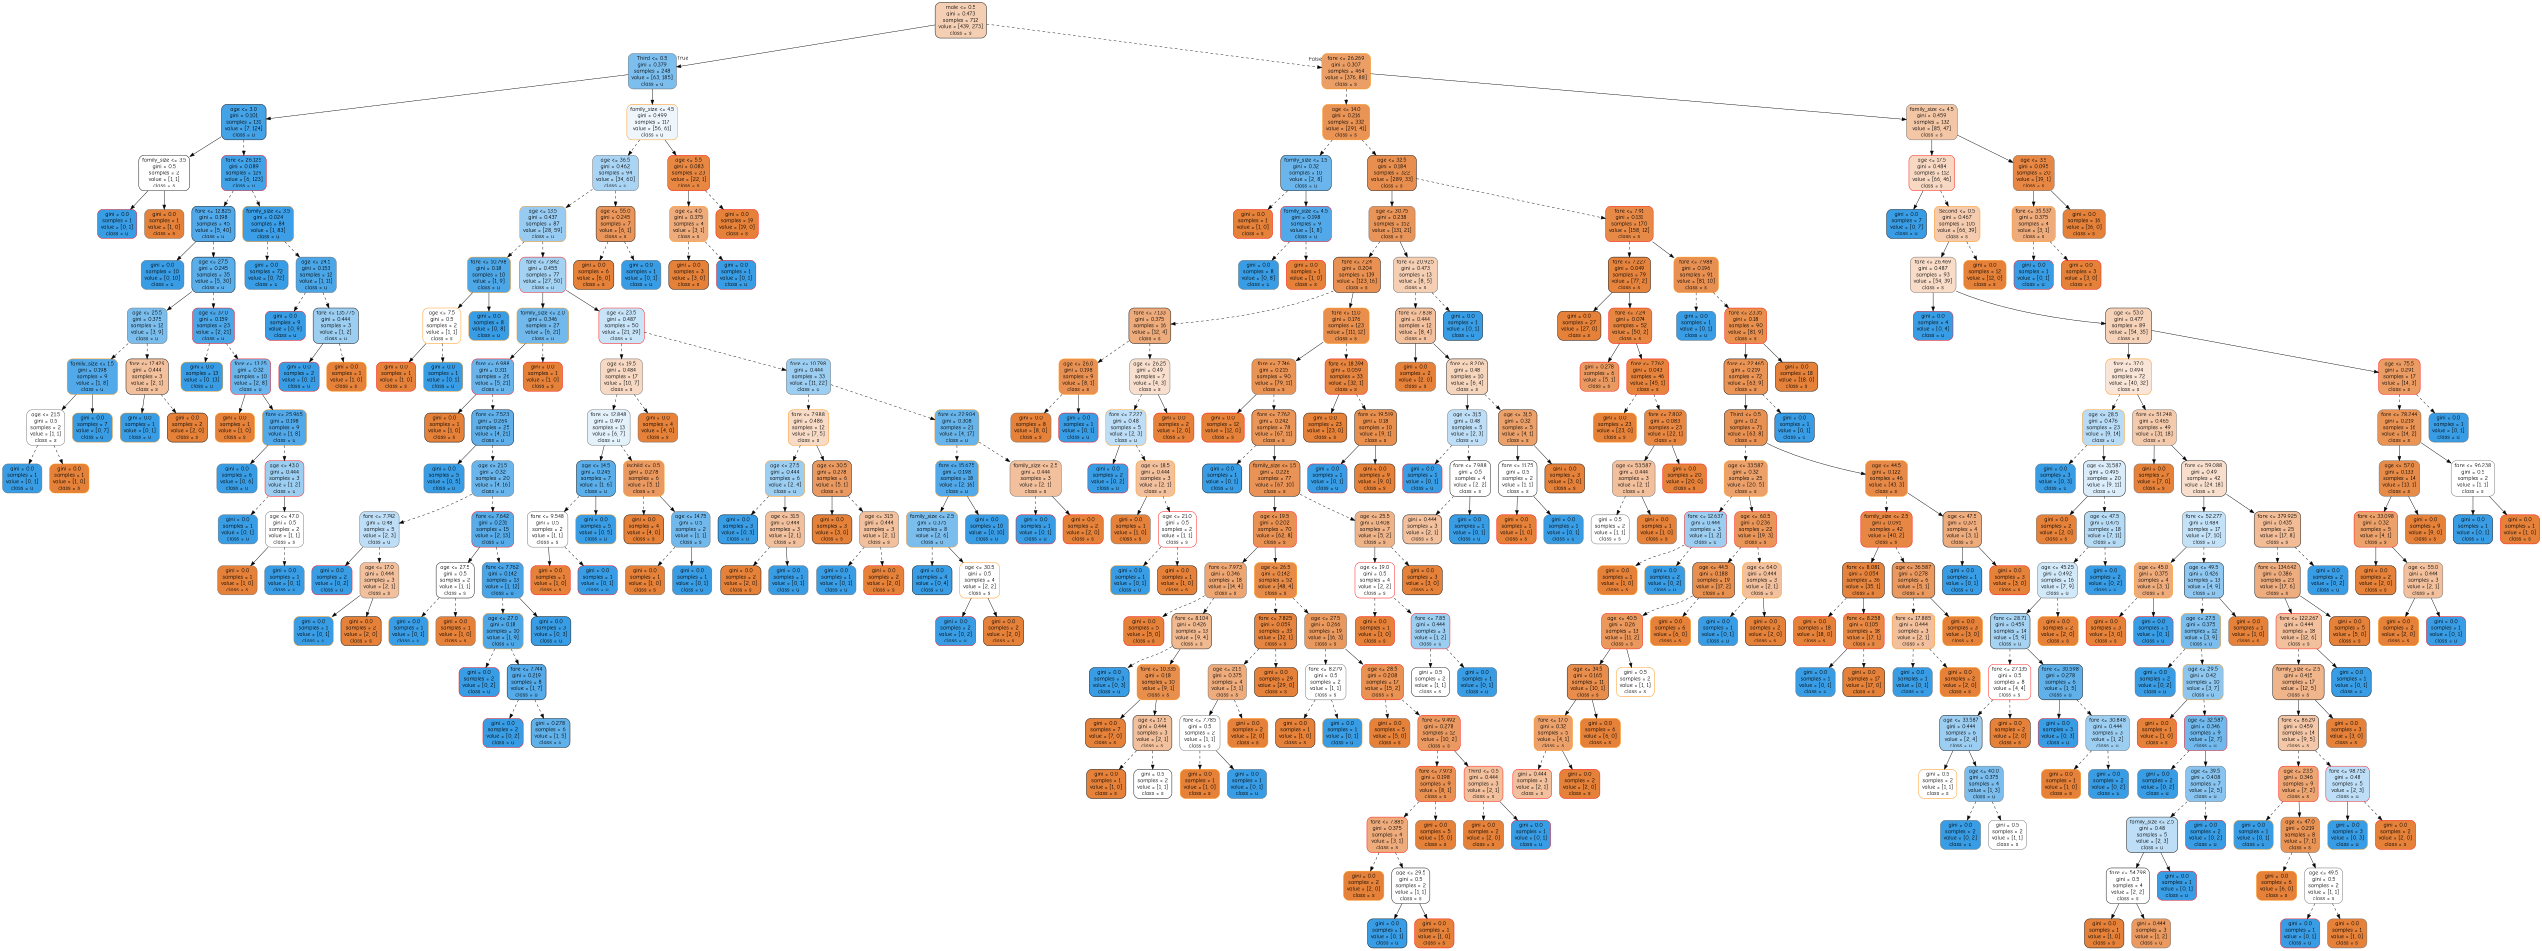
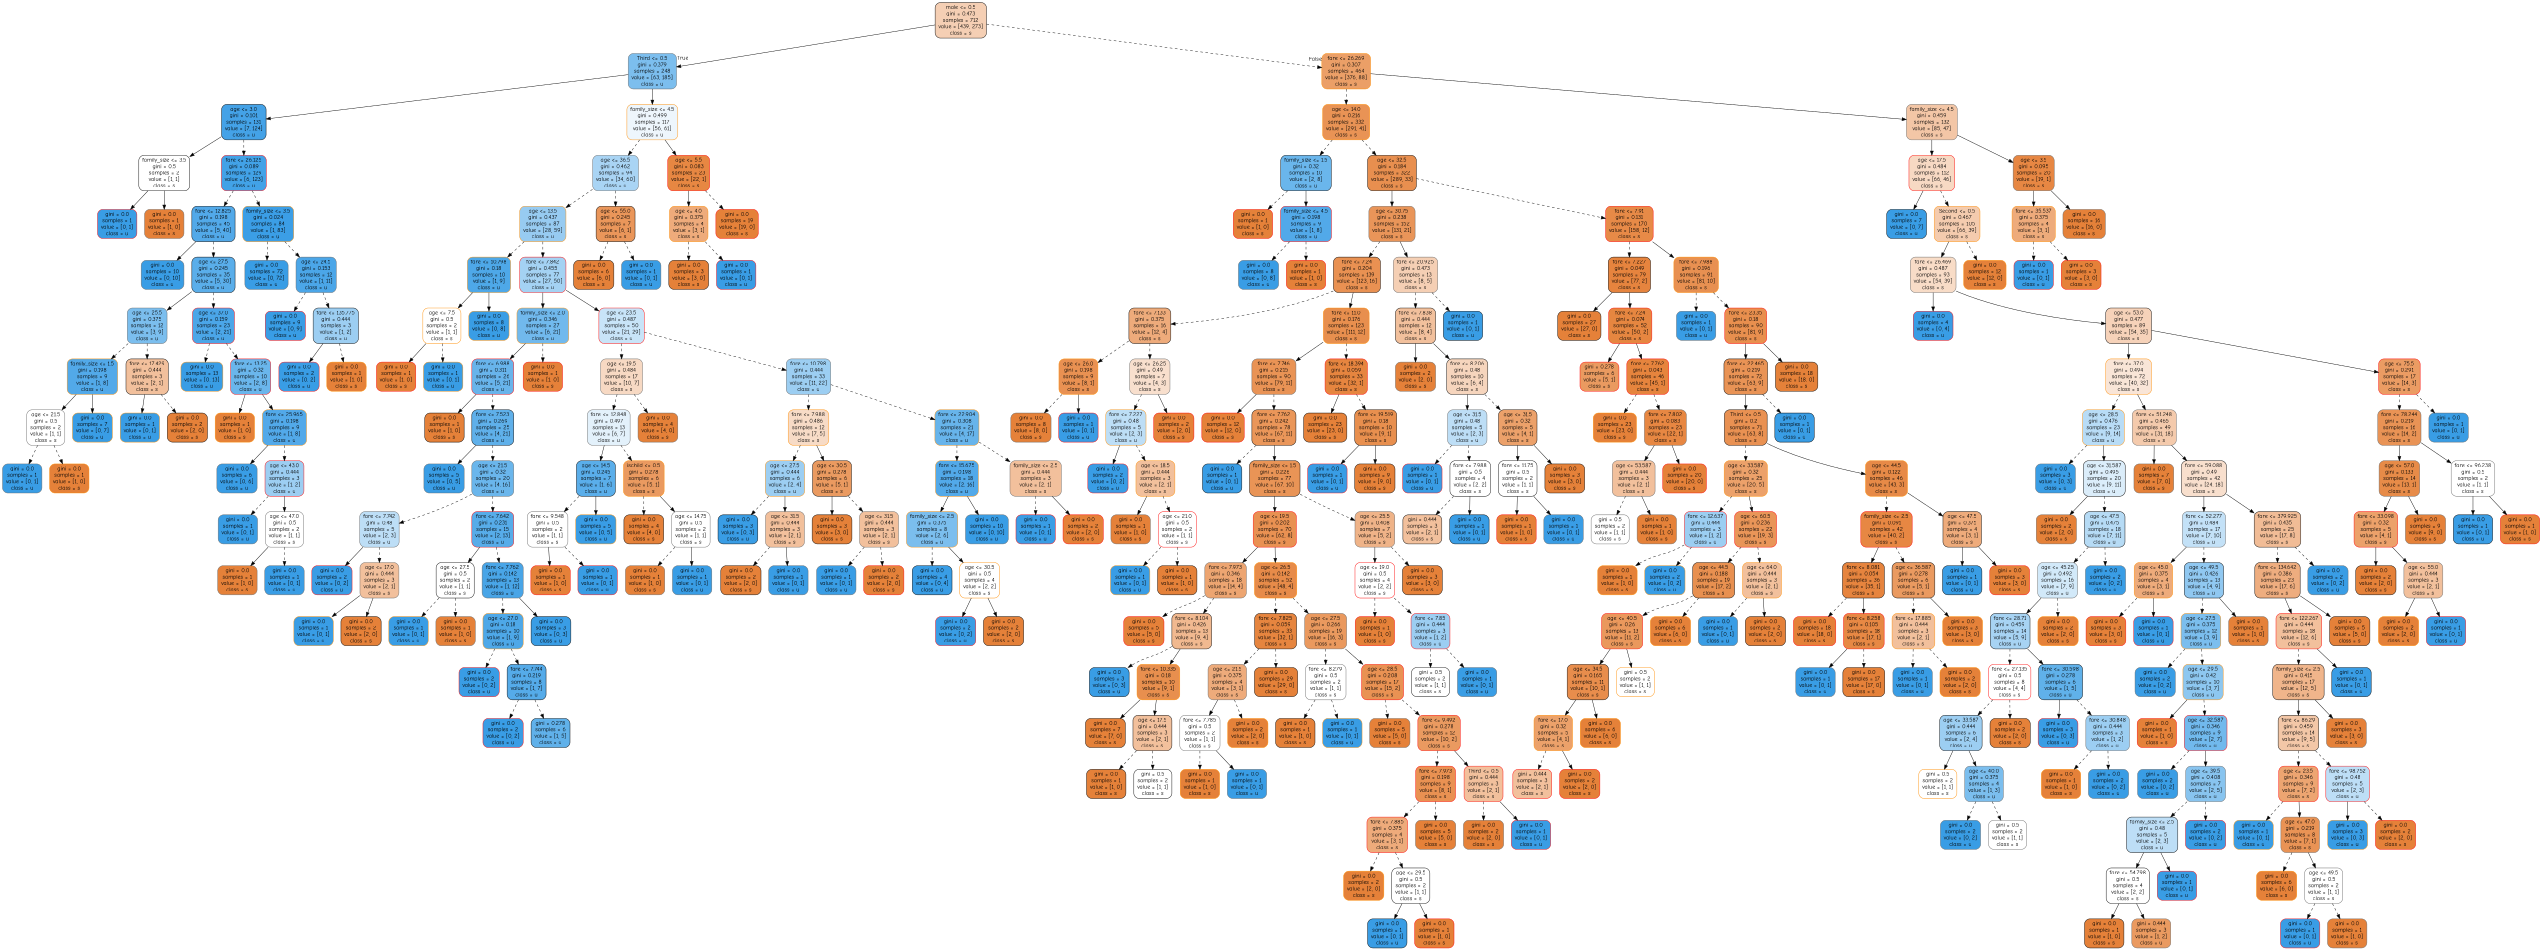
(691, 529) -> (691, 529)
